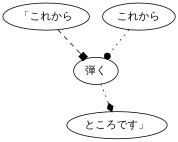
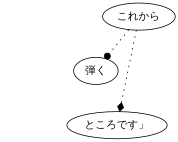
(46, 17) -> none
(105, 94) -> (129, 66)
